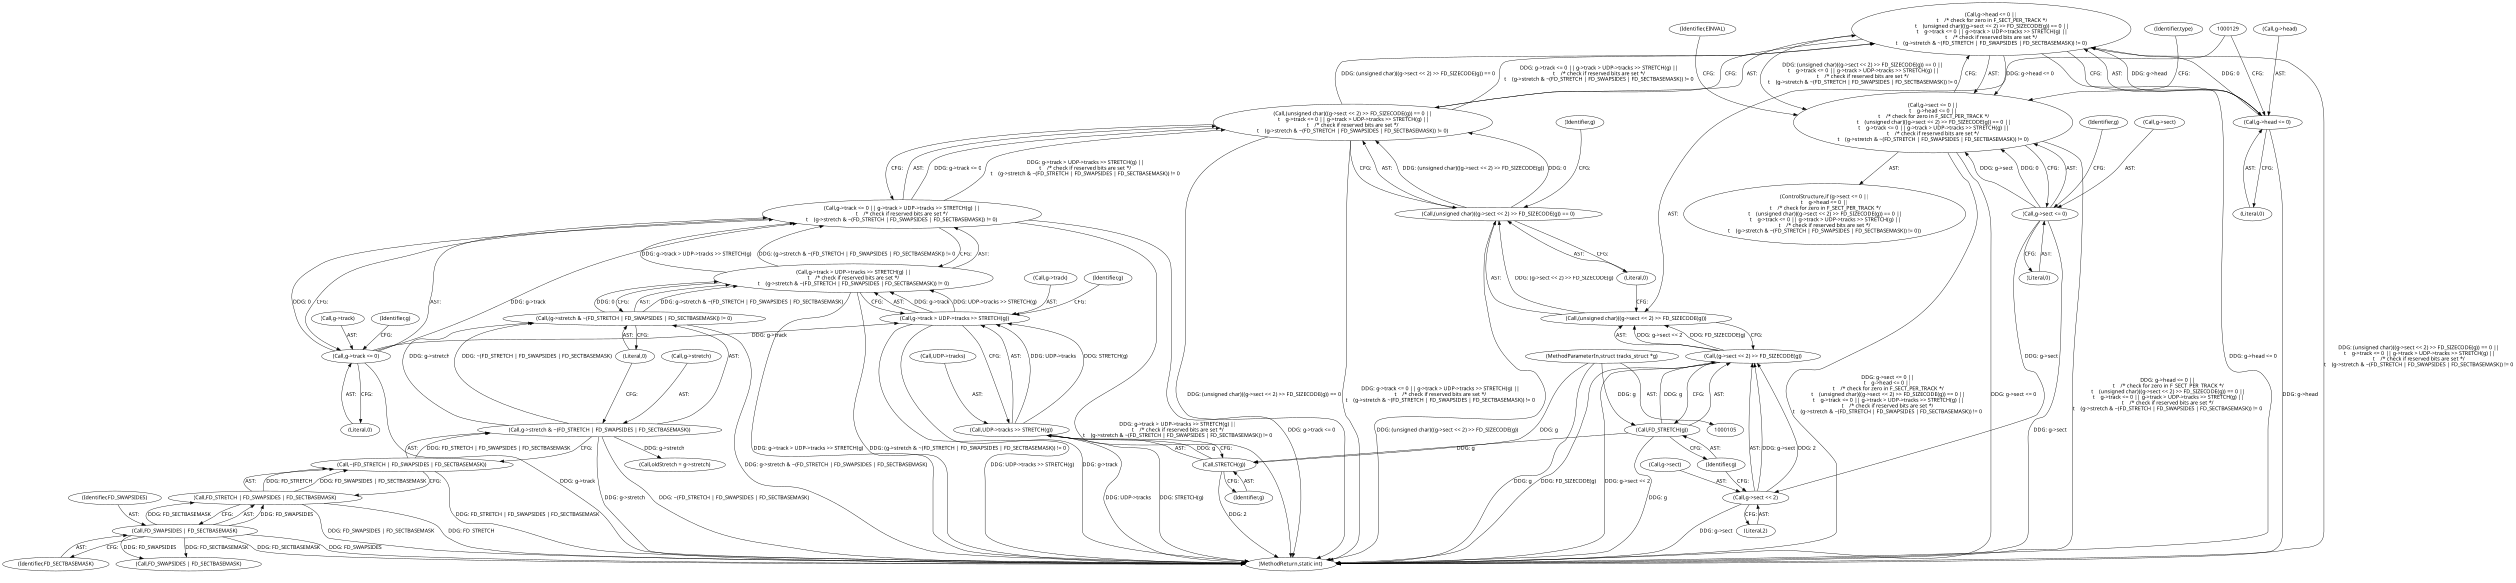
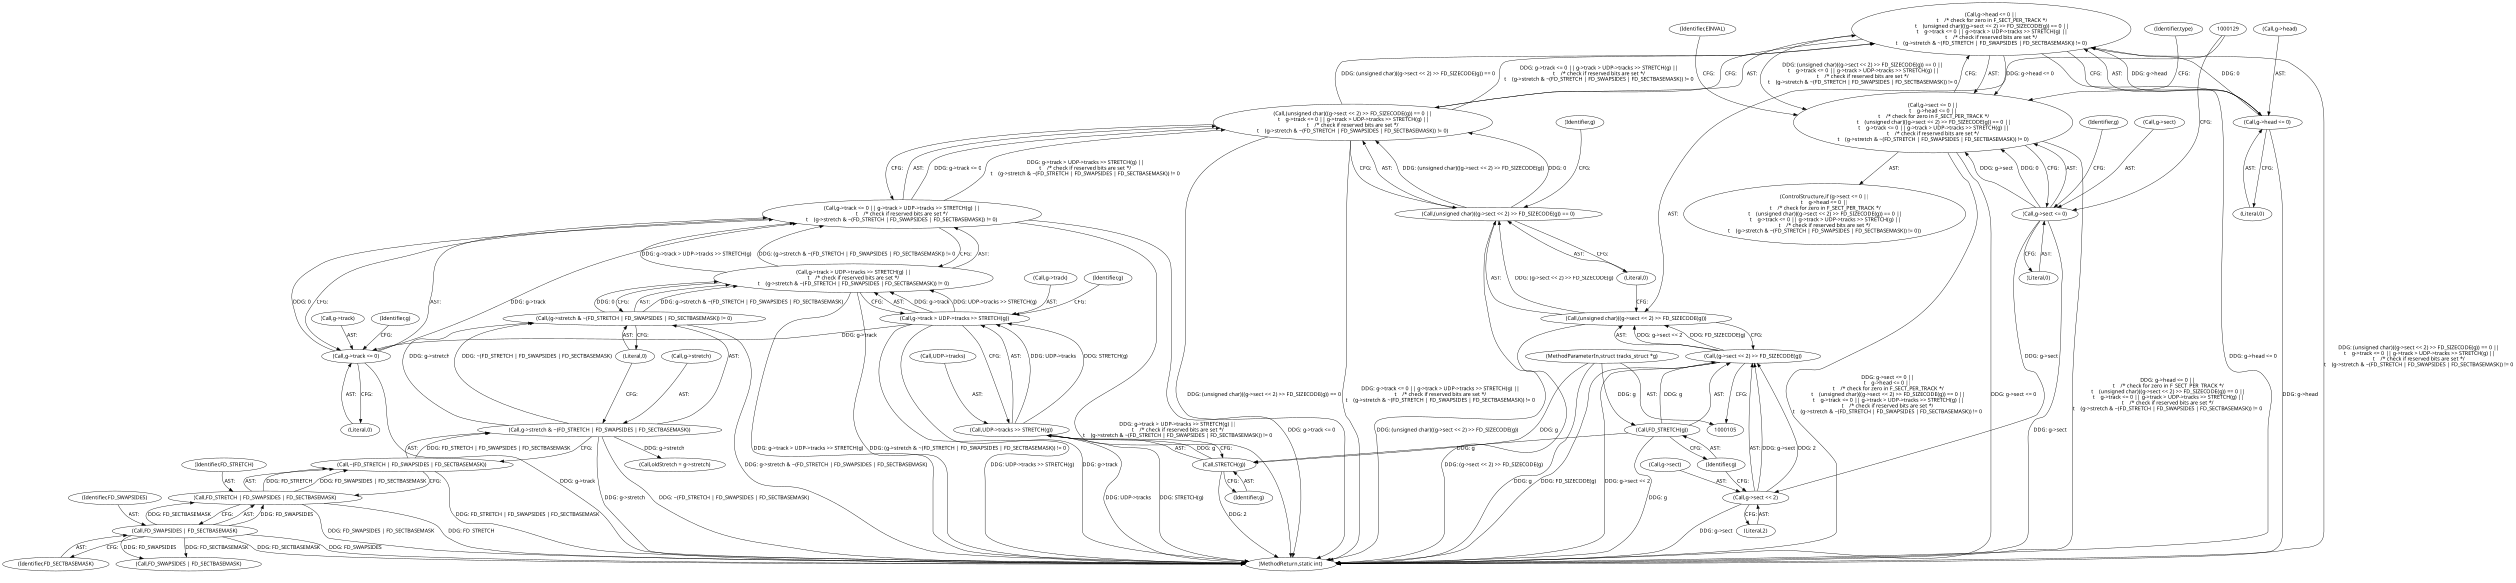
(2248, 74) -> (2188, 153)
(633, 339) -> (644, 339)
(1687, 387) -> (1731, 389)
none -> (1501, 449)
none -> (224, 465)
